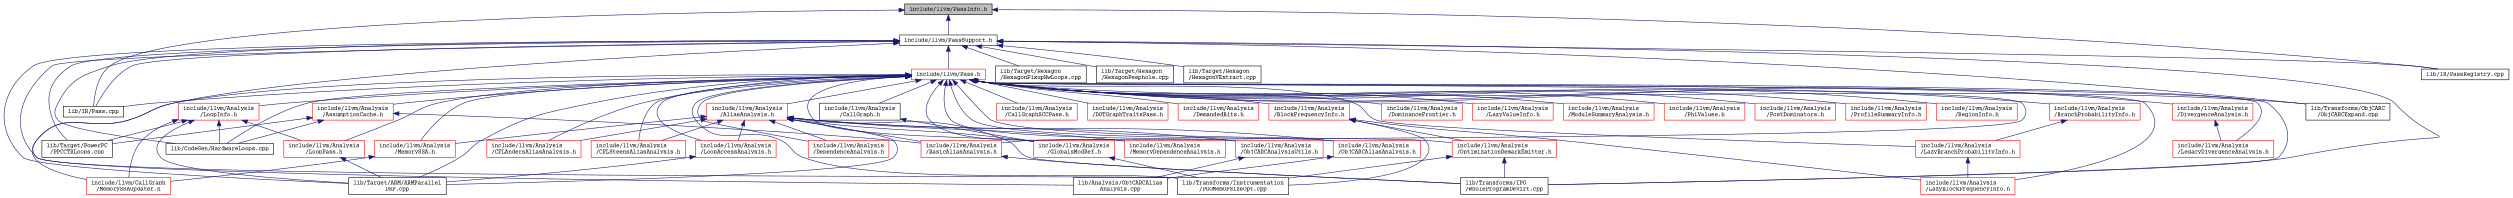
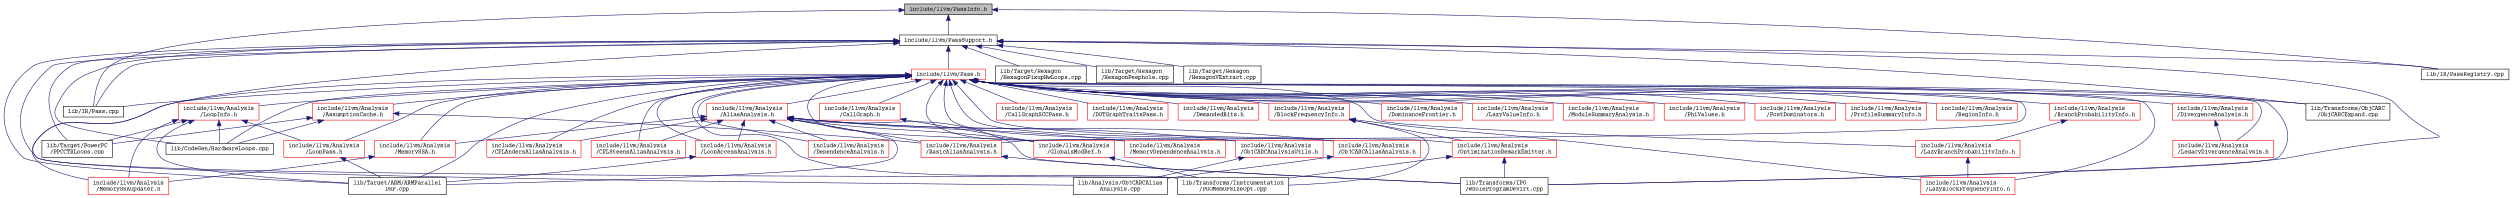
(860, 112) -> (860, 112)
(128, 186) -> (128, 186)
